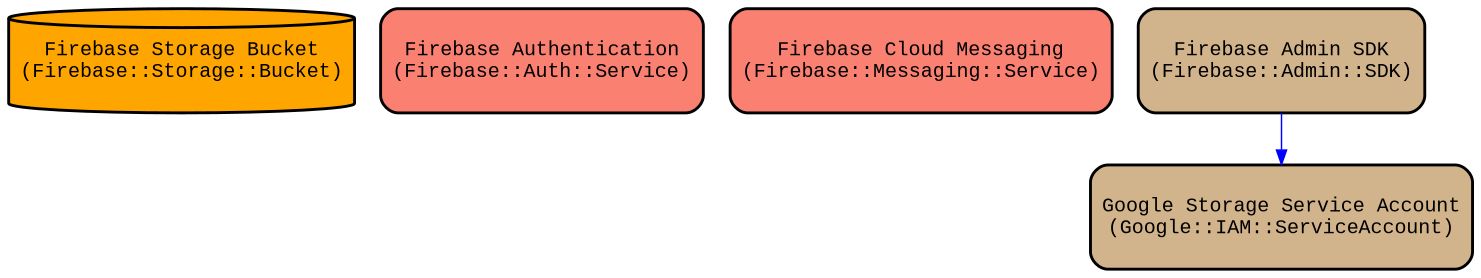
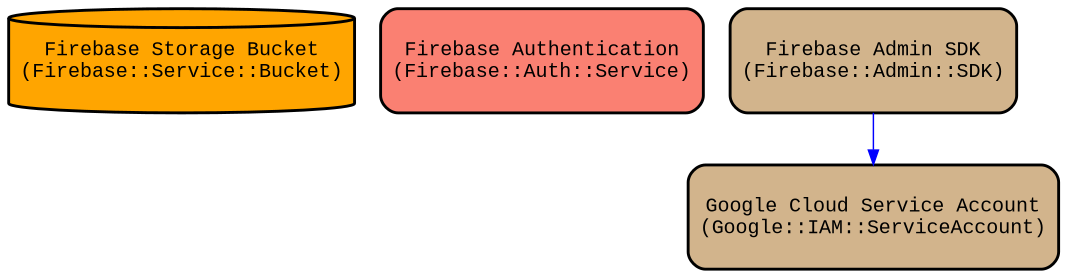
(182, 61) -> (182, 61)
(921, 61) -> none
(1282, 217) -> (873, 217)
